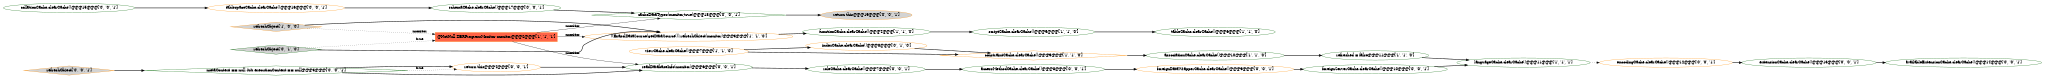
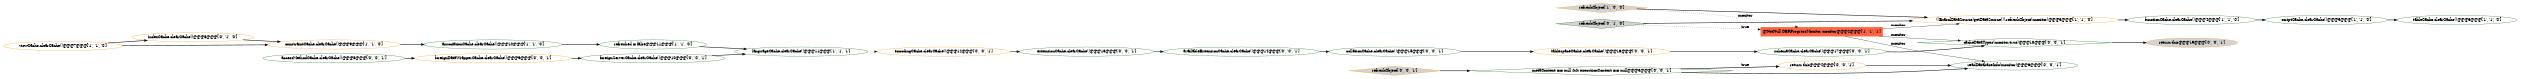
none -> (1323, 52)
(1033, 55) -> (334, 44)
(866, 69) -> none
